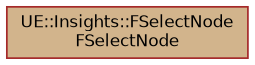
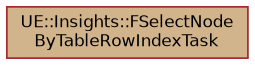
(127, 32) -> (127, 32)
